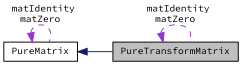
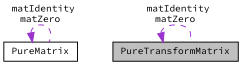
(100, 52) -> none
